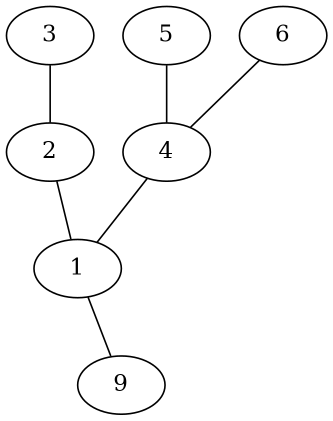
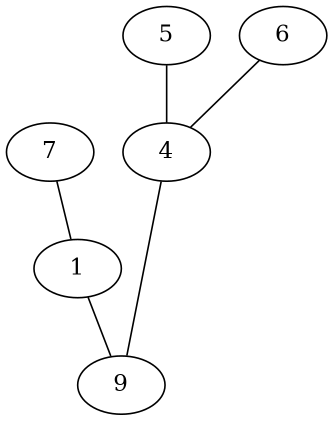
(50, 36) -> none
(50, 152) -> (50, 152)
(122, 210) -> (144, 269)
